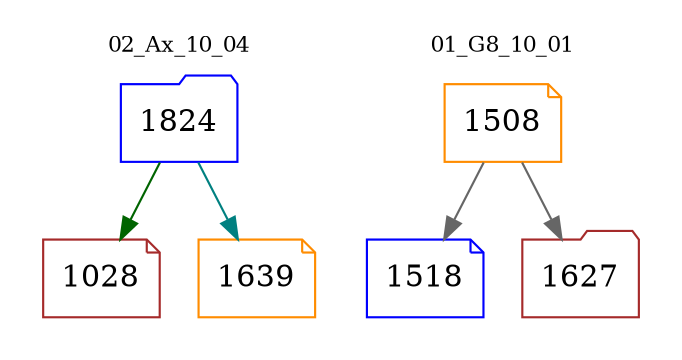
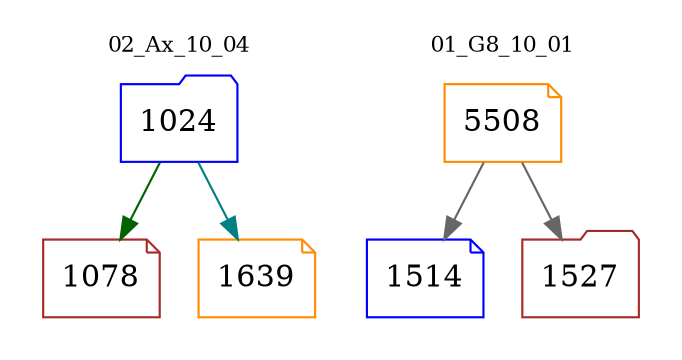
(179, 123) -> (179, 123)
(503, 123) -> (503, 123)
(101, 278) -> (101, 278)
(425, 278) -> (425, 278)
(581, 278) -> (581, 278)
